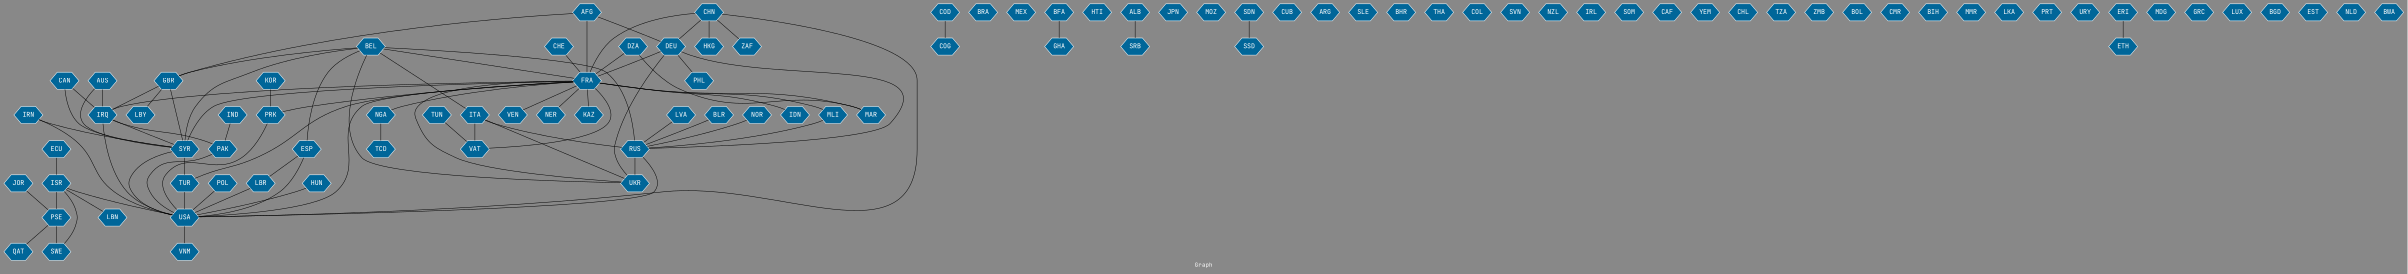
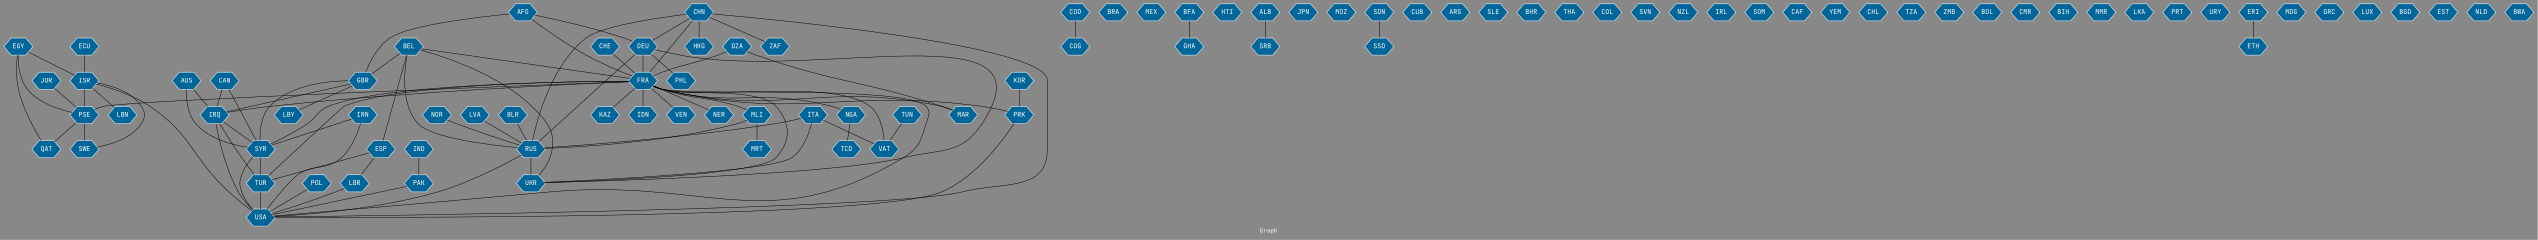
none -> (581, 43)
none -> (18, 47)
(254, 71) -> none
(423, 81) -> none
none -> (361, 92)
(163, 132) -> (236, 150)
none -> (757, 149)
(317, 183) -> none
(249, 207) -> (345, 160)
(185, 252) -> none
